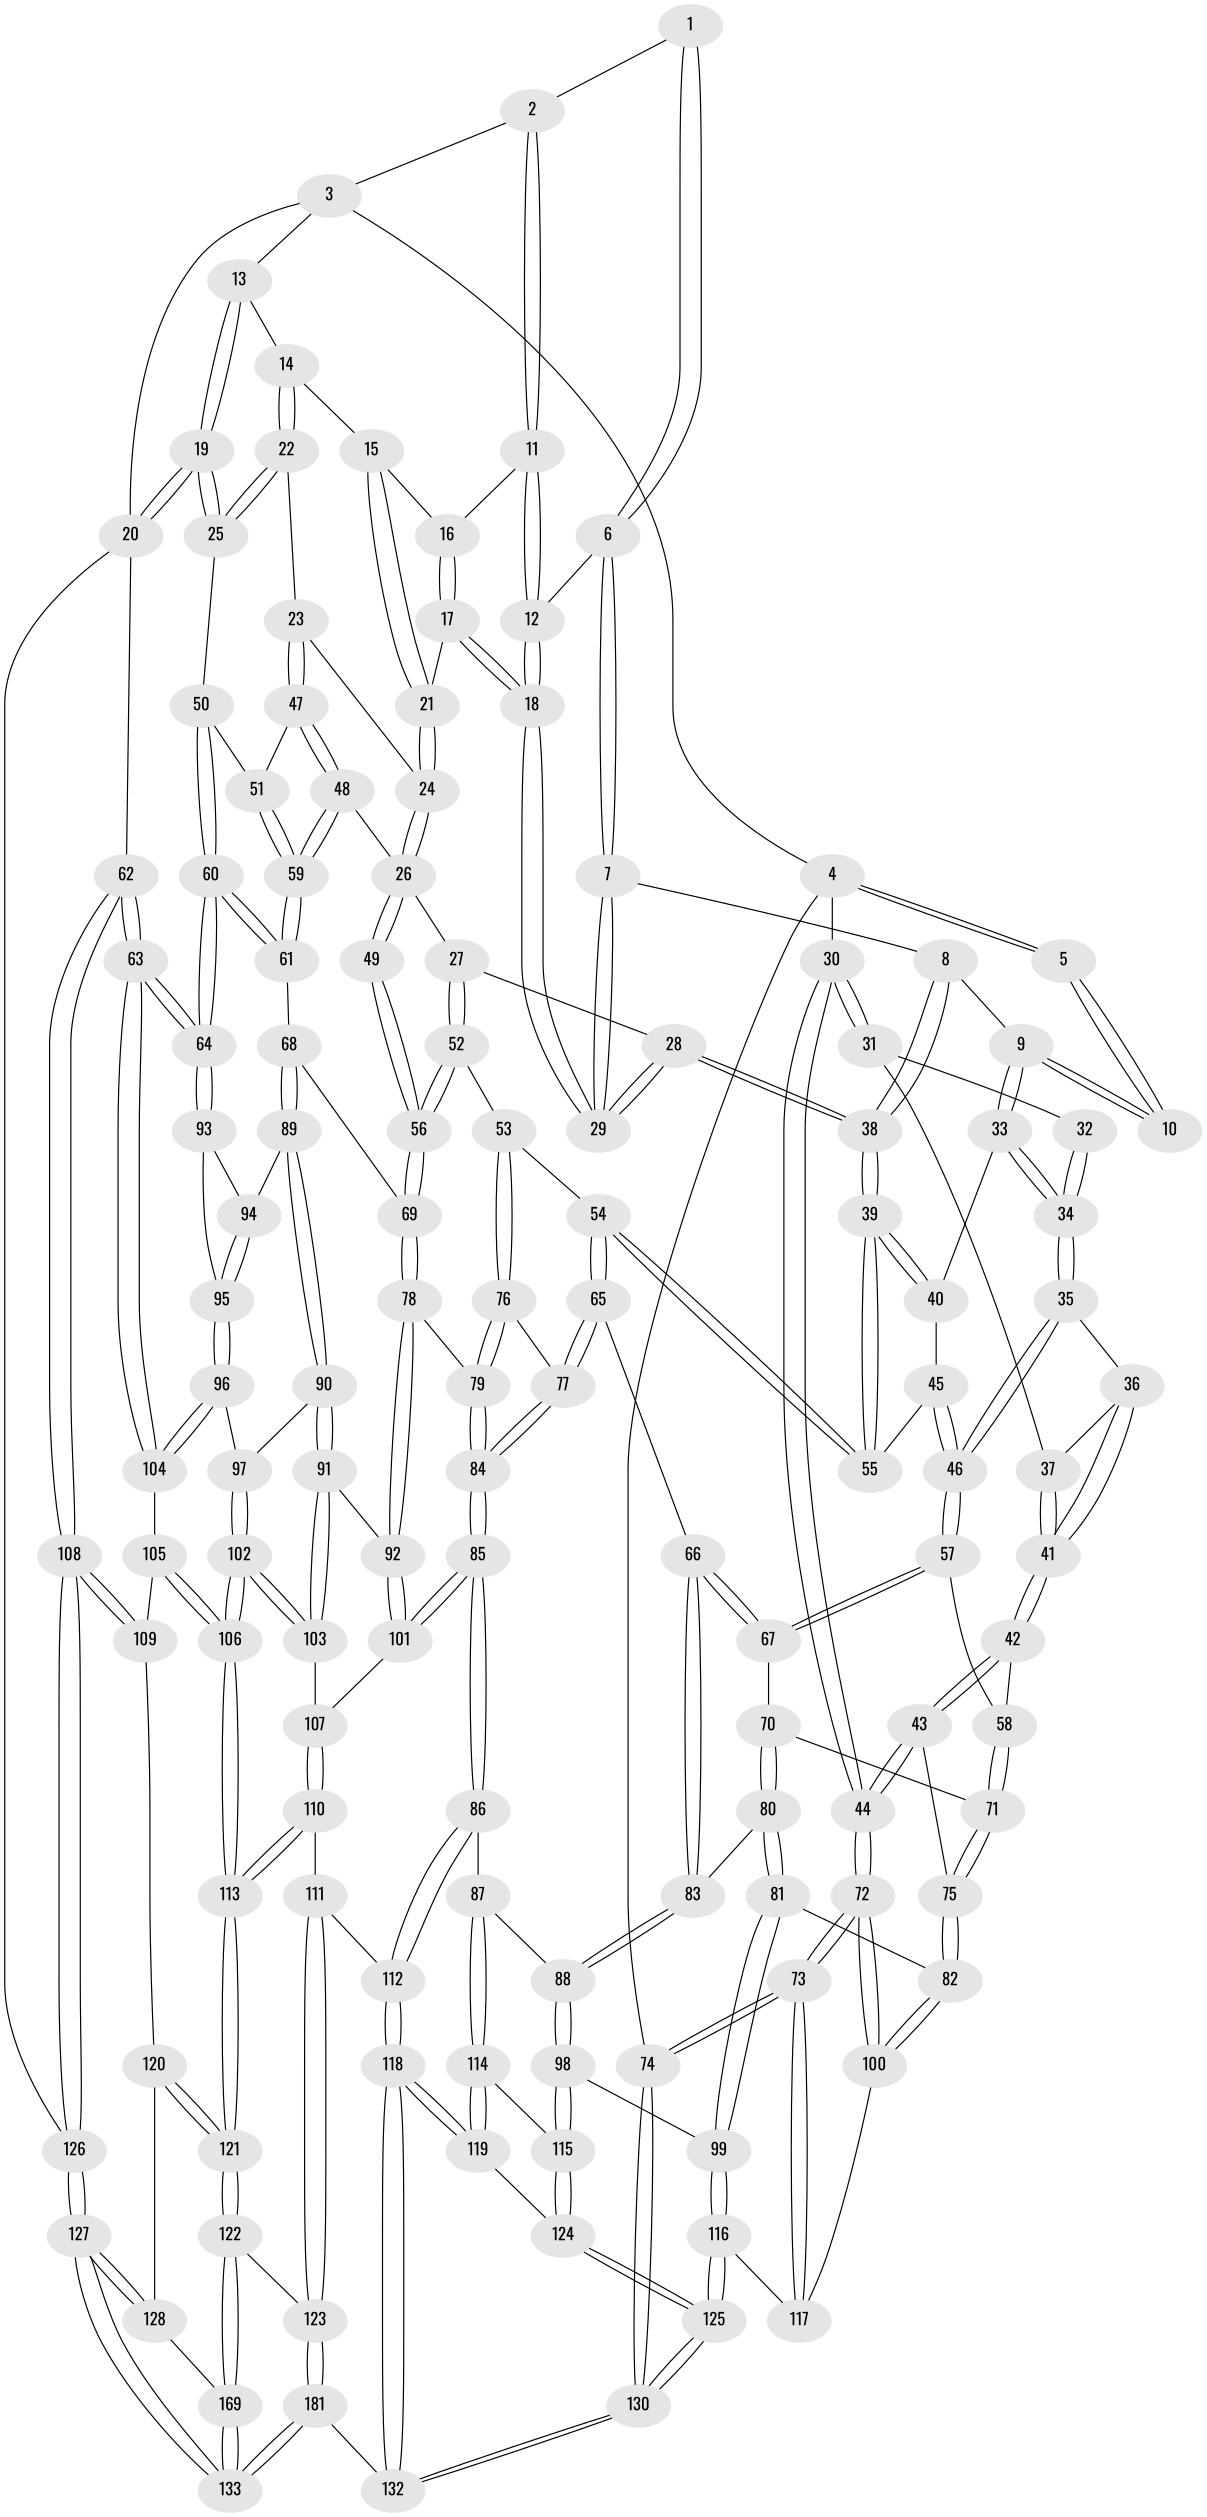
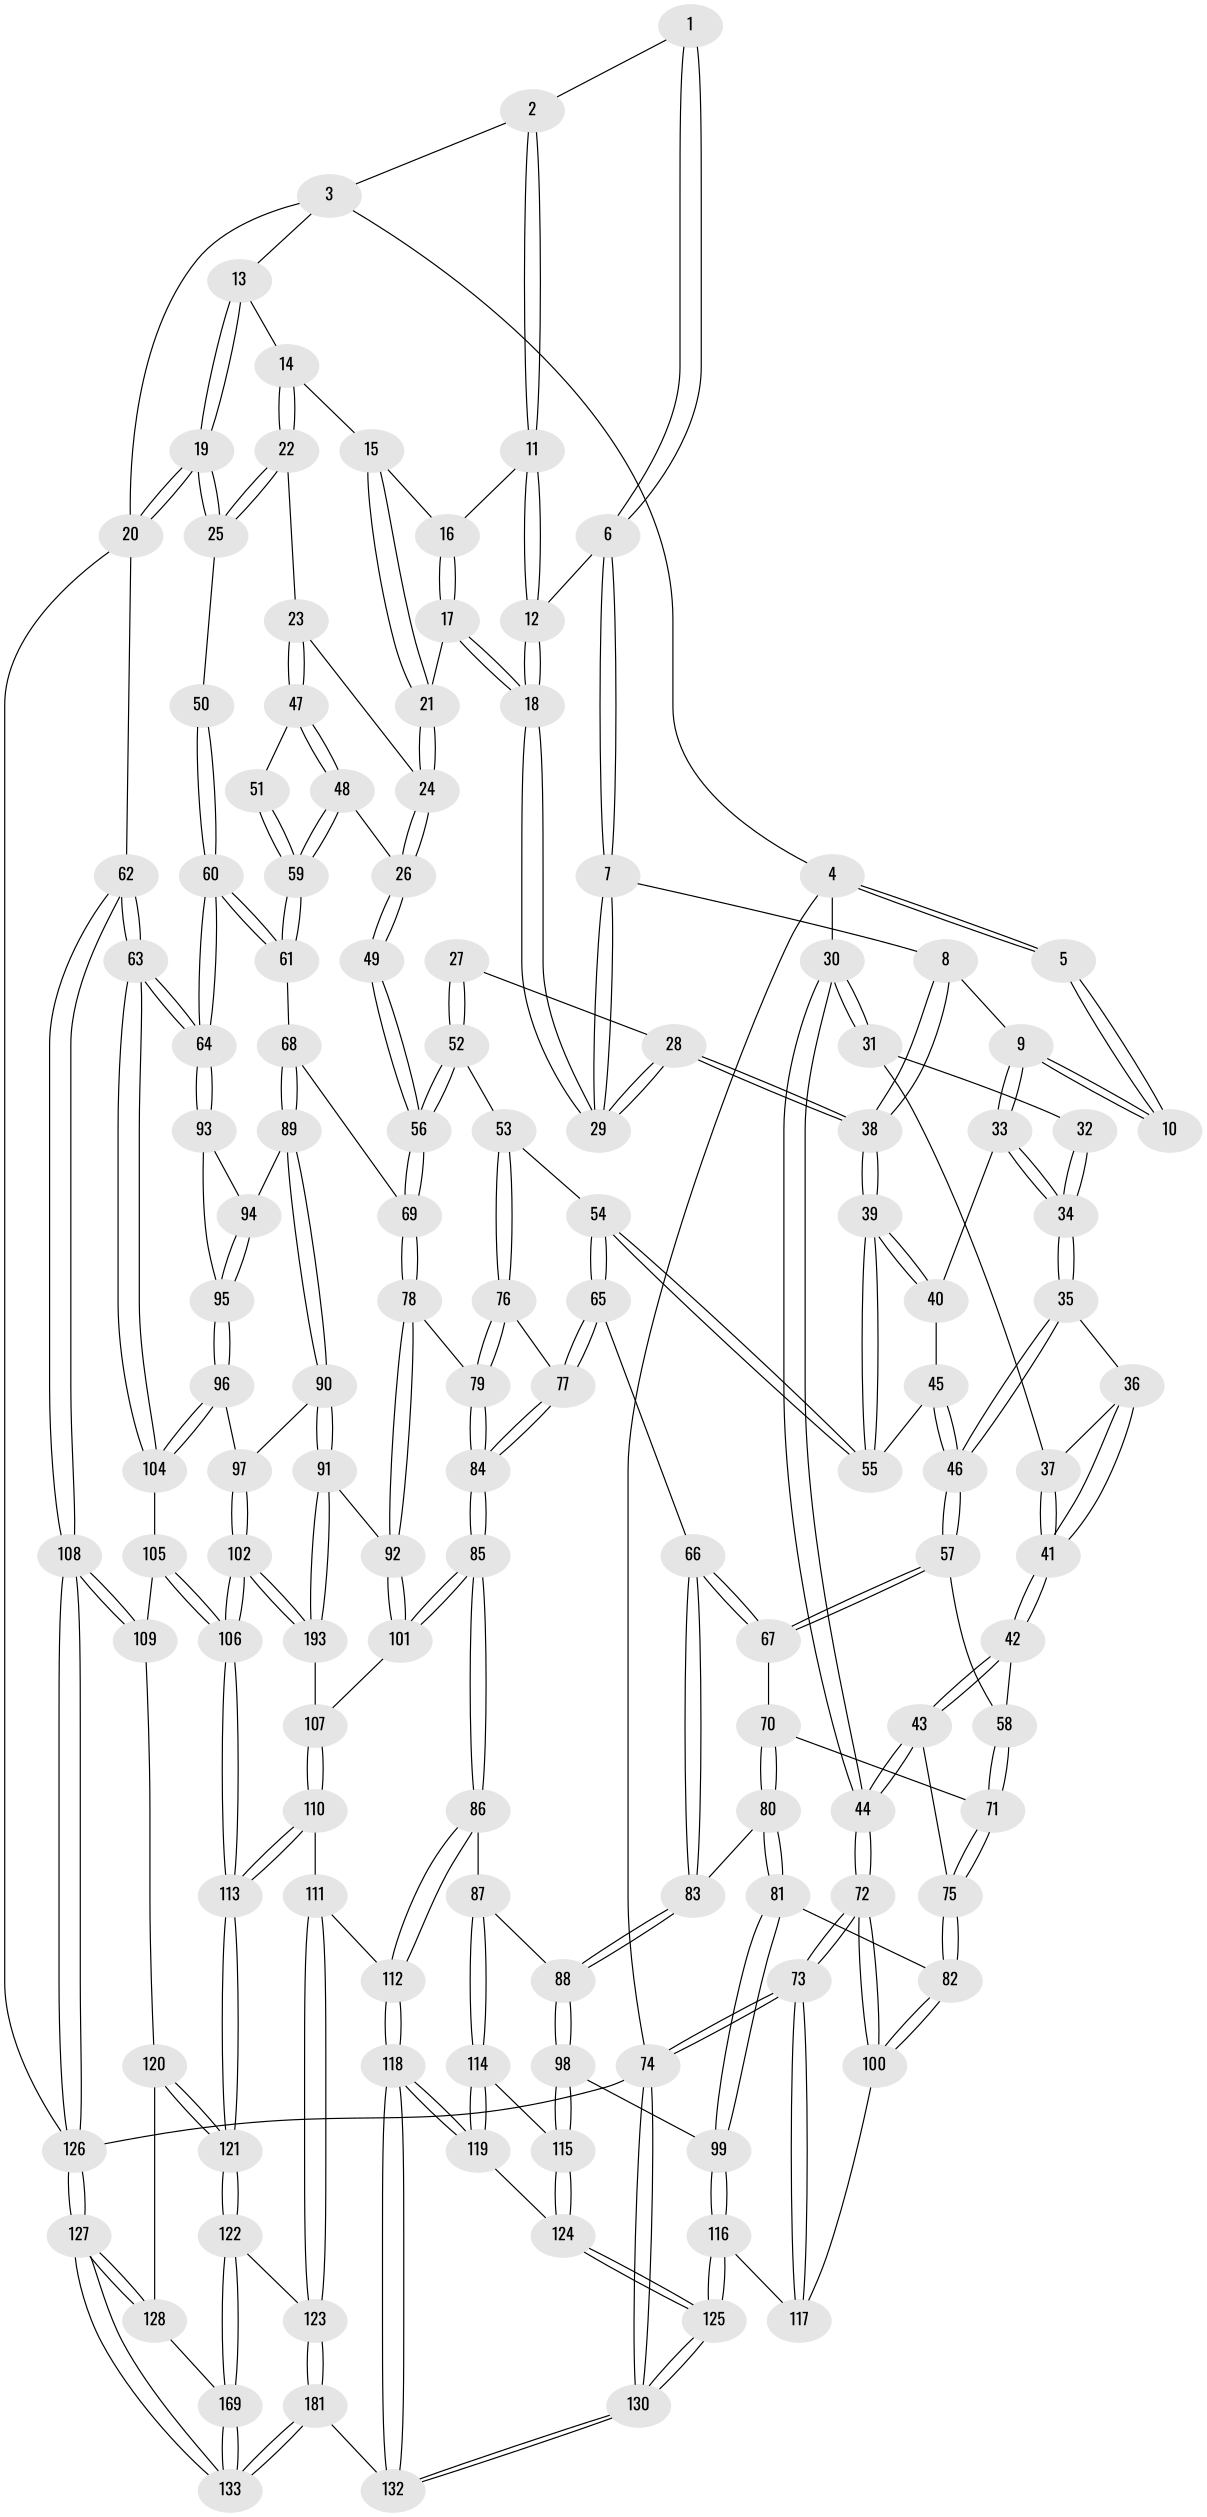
(230, 749) -> none
(430, 919) -> none
(315, 1641) -> (315, 1641)
none -> (365, 2118)
